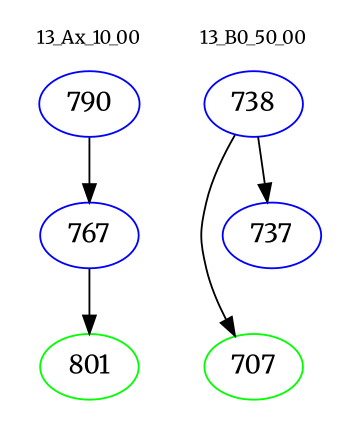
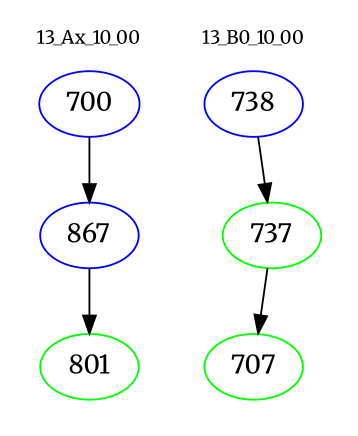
(254, 39) -> (254, 39)
(89, 104) -> (89, 104)
(202, 226) -> (264, 292)
(89, 235) -> (89, 235)
(272, 235) -> (272, 235)
